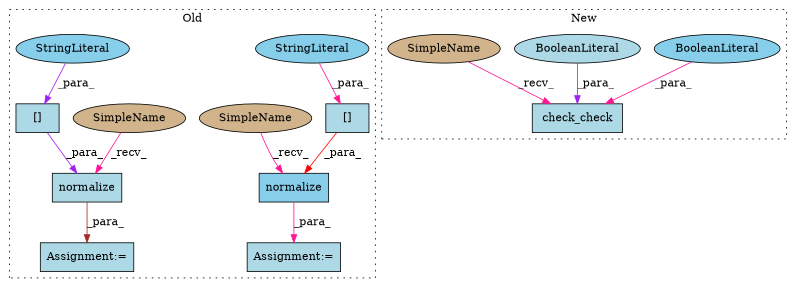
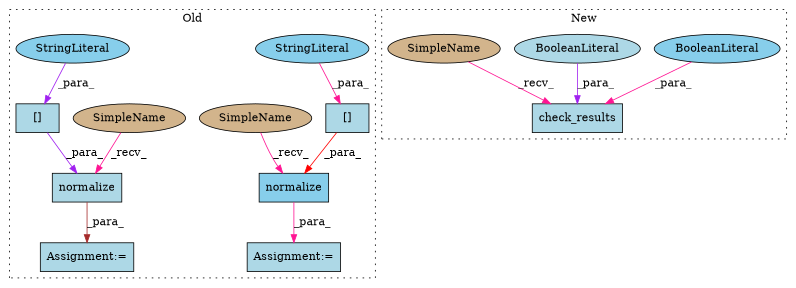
(577, 118) -> (577, 118)
